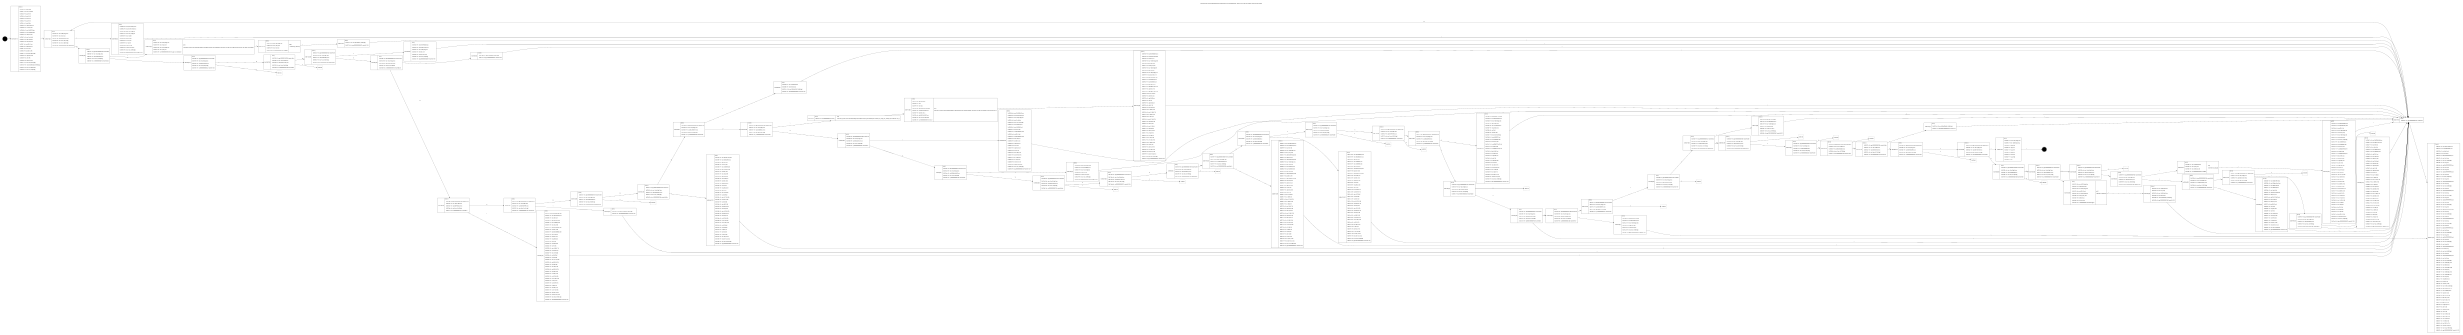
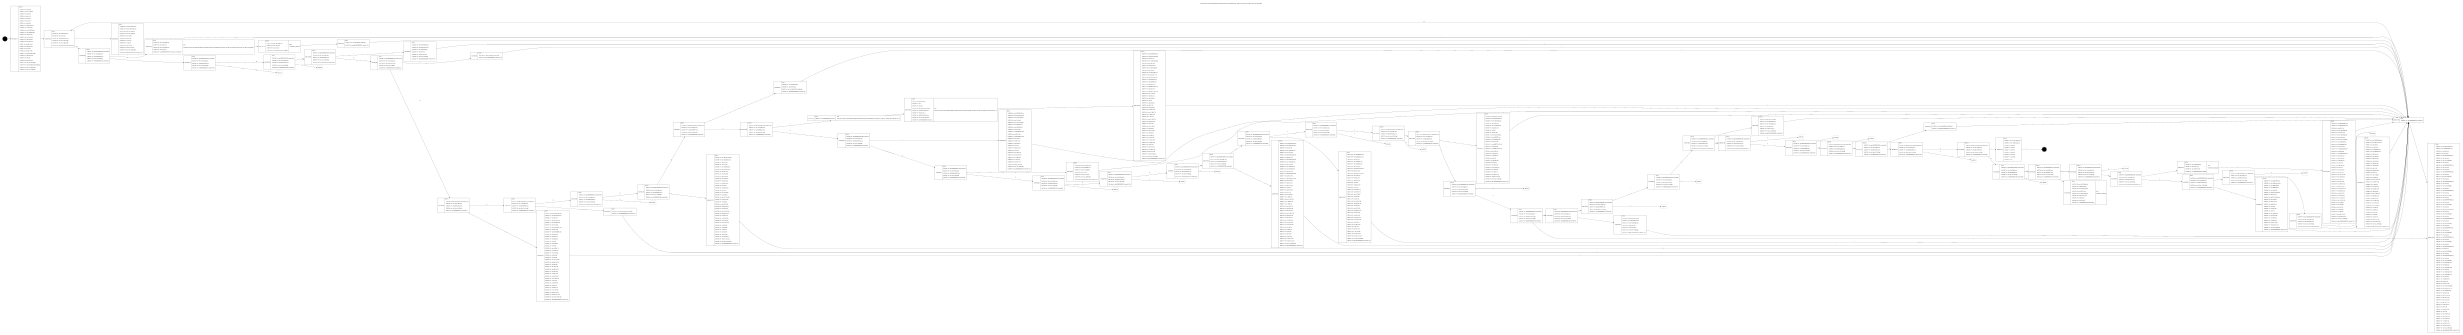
(2160, 194) -> none
